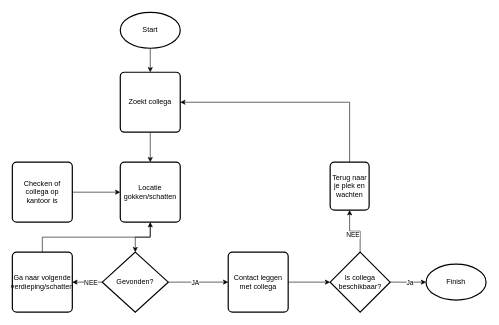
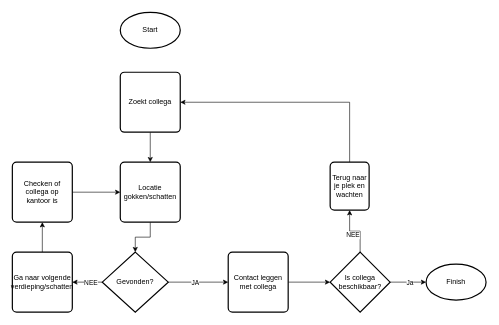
(150, 66) -> none
(86, 237) -> (42, 227)
